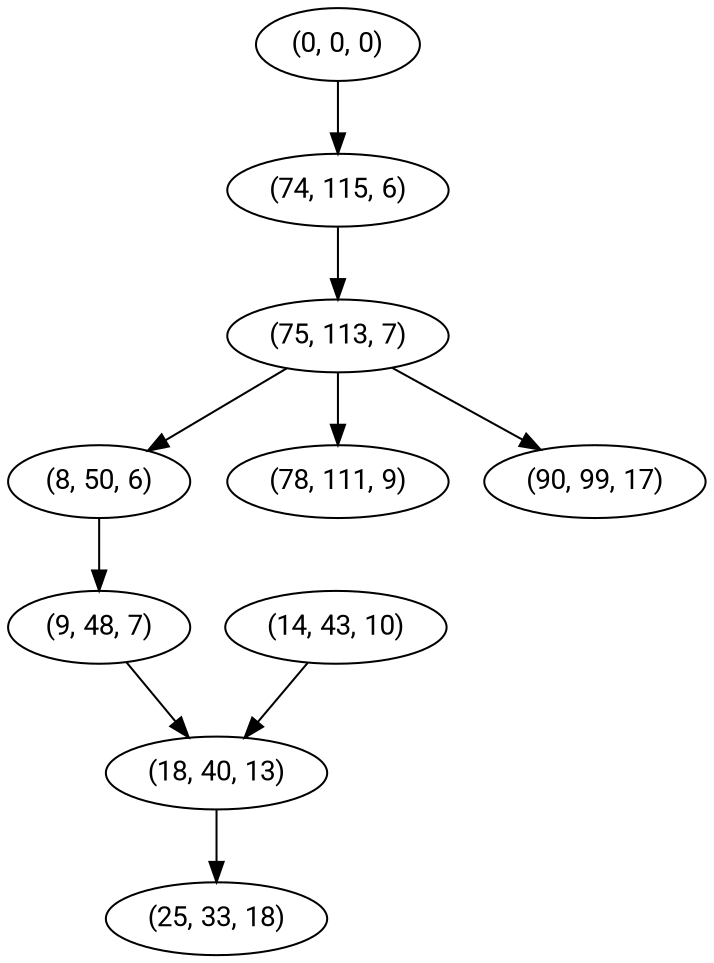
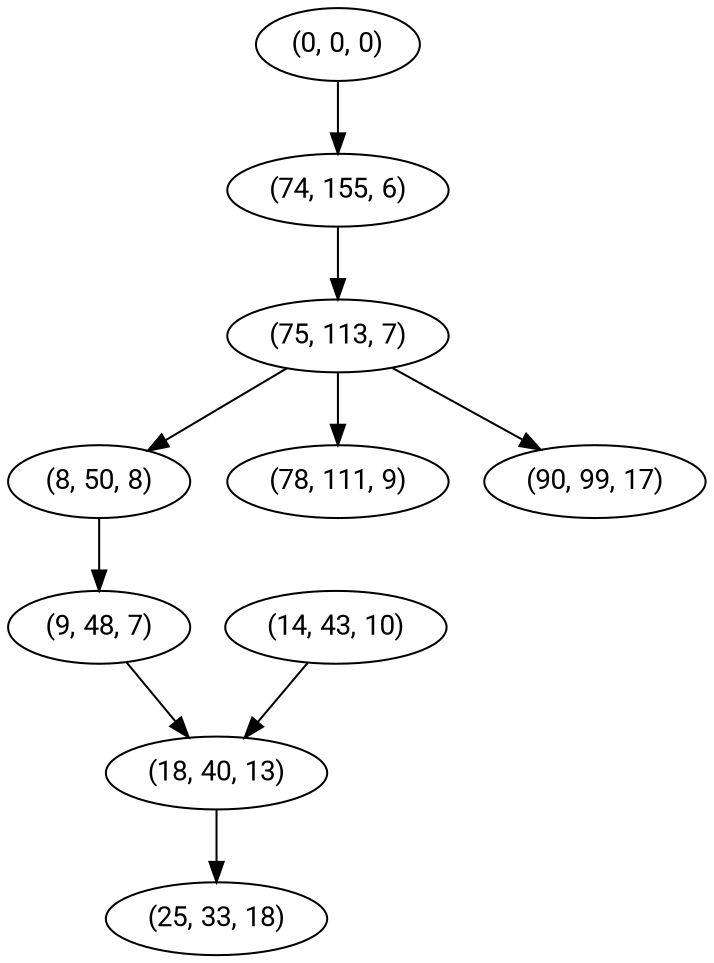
(338, 190) -> (338, 190)
(99, 482) -> (99, 482)
